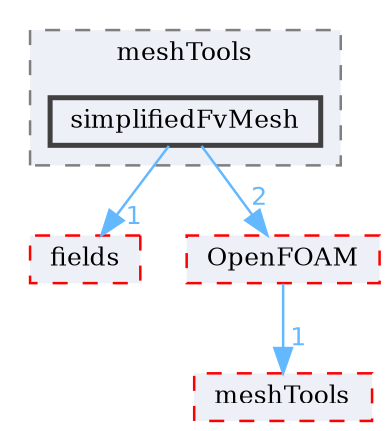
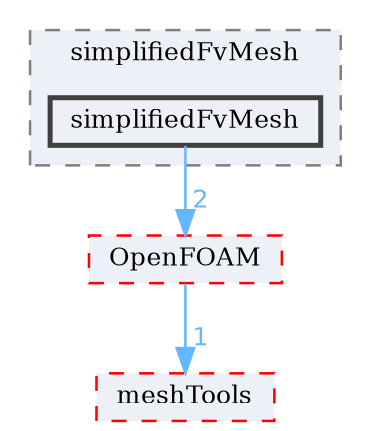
(185, 54) -> (185, 54)
(85, 259) -> none
